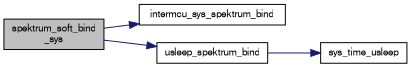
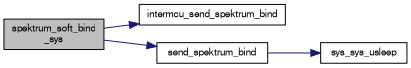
(212, 15) -> (212, 15)
(212, 53) -> (212, 53)
(364, 53) -> (364, 53)
